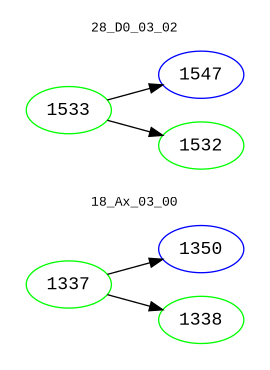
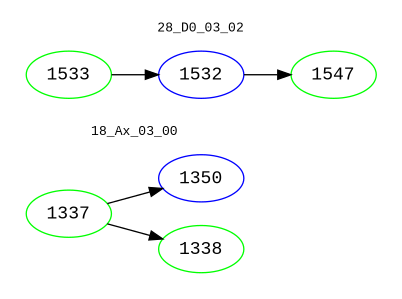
(201, 75) -> (334, 75)
(129, 94) -> (261, 75)
(201, 146) -> (201, 75)
